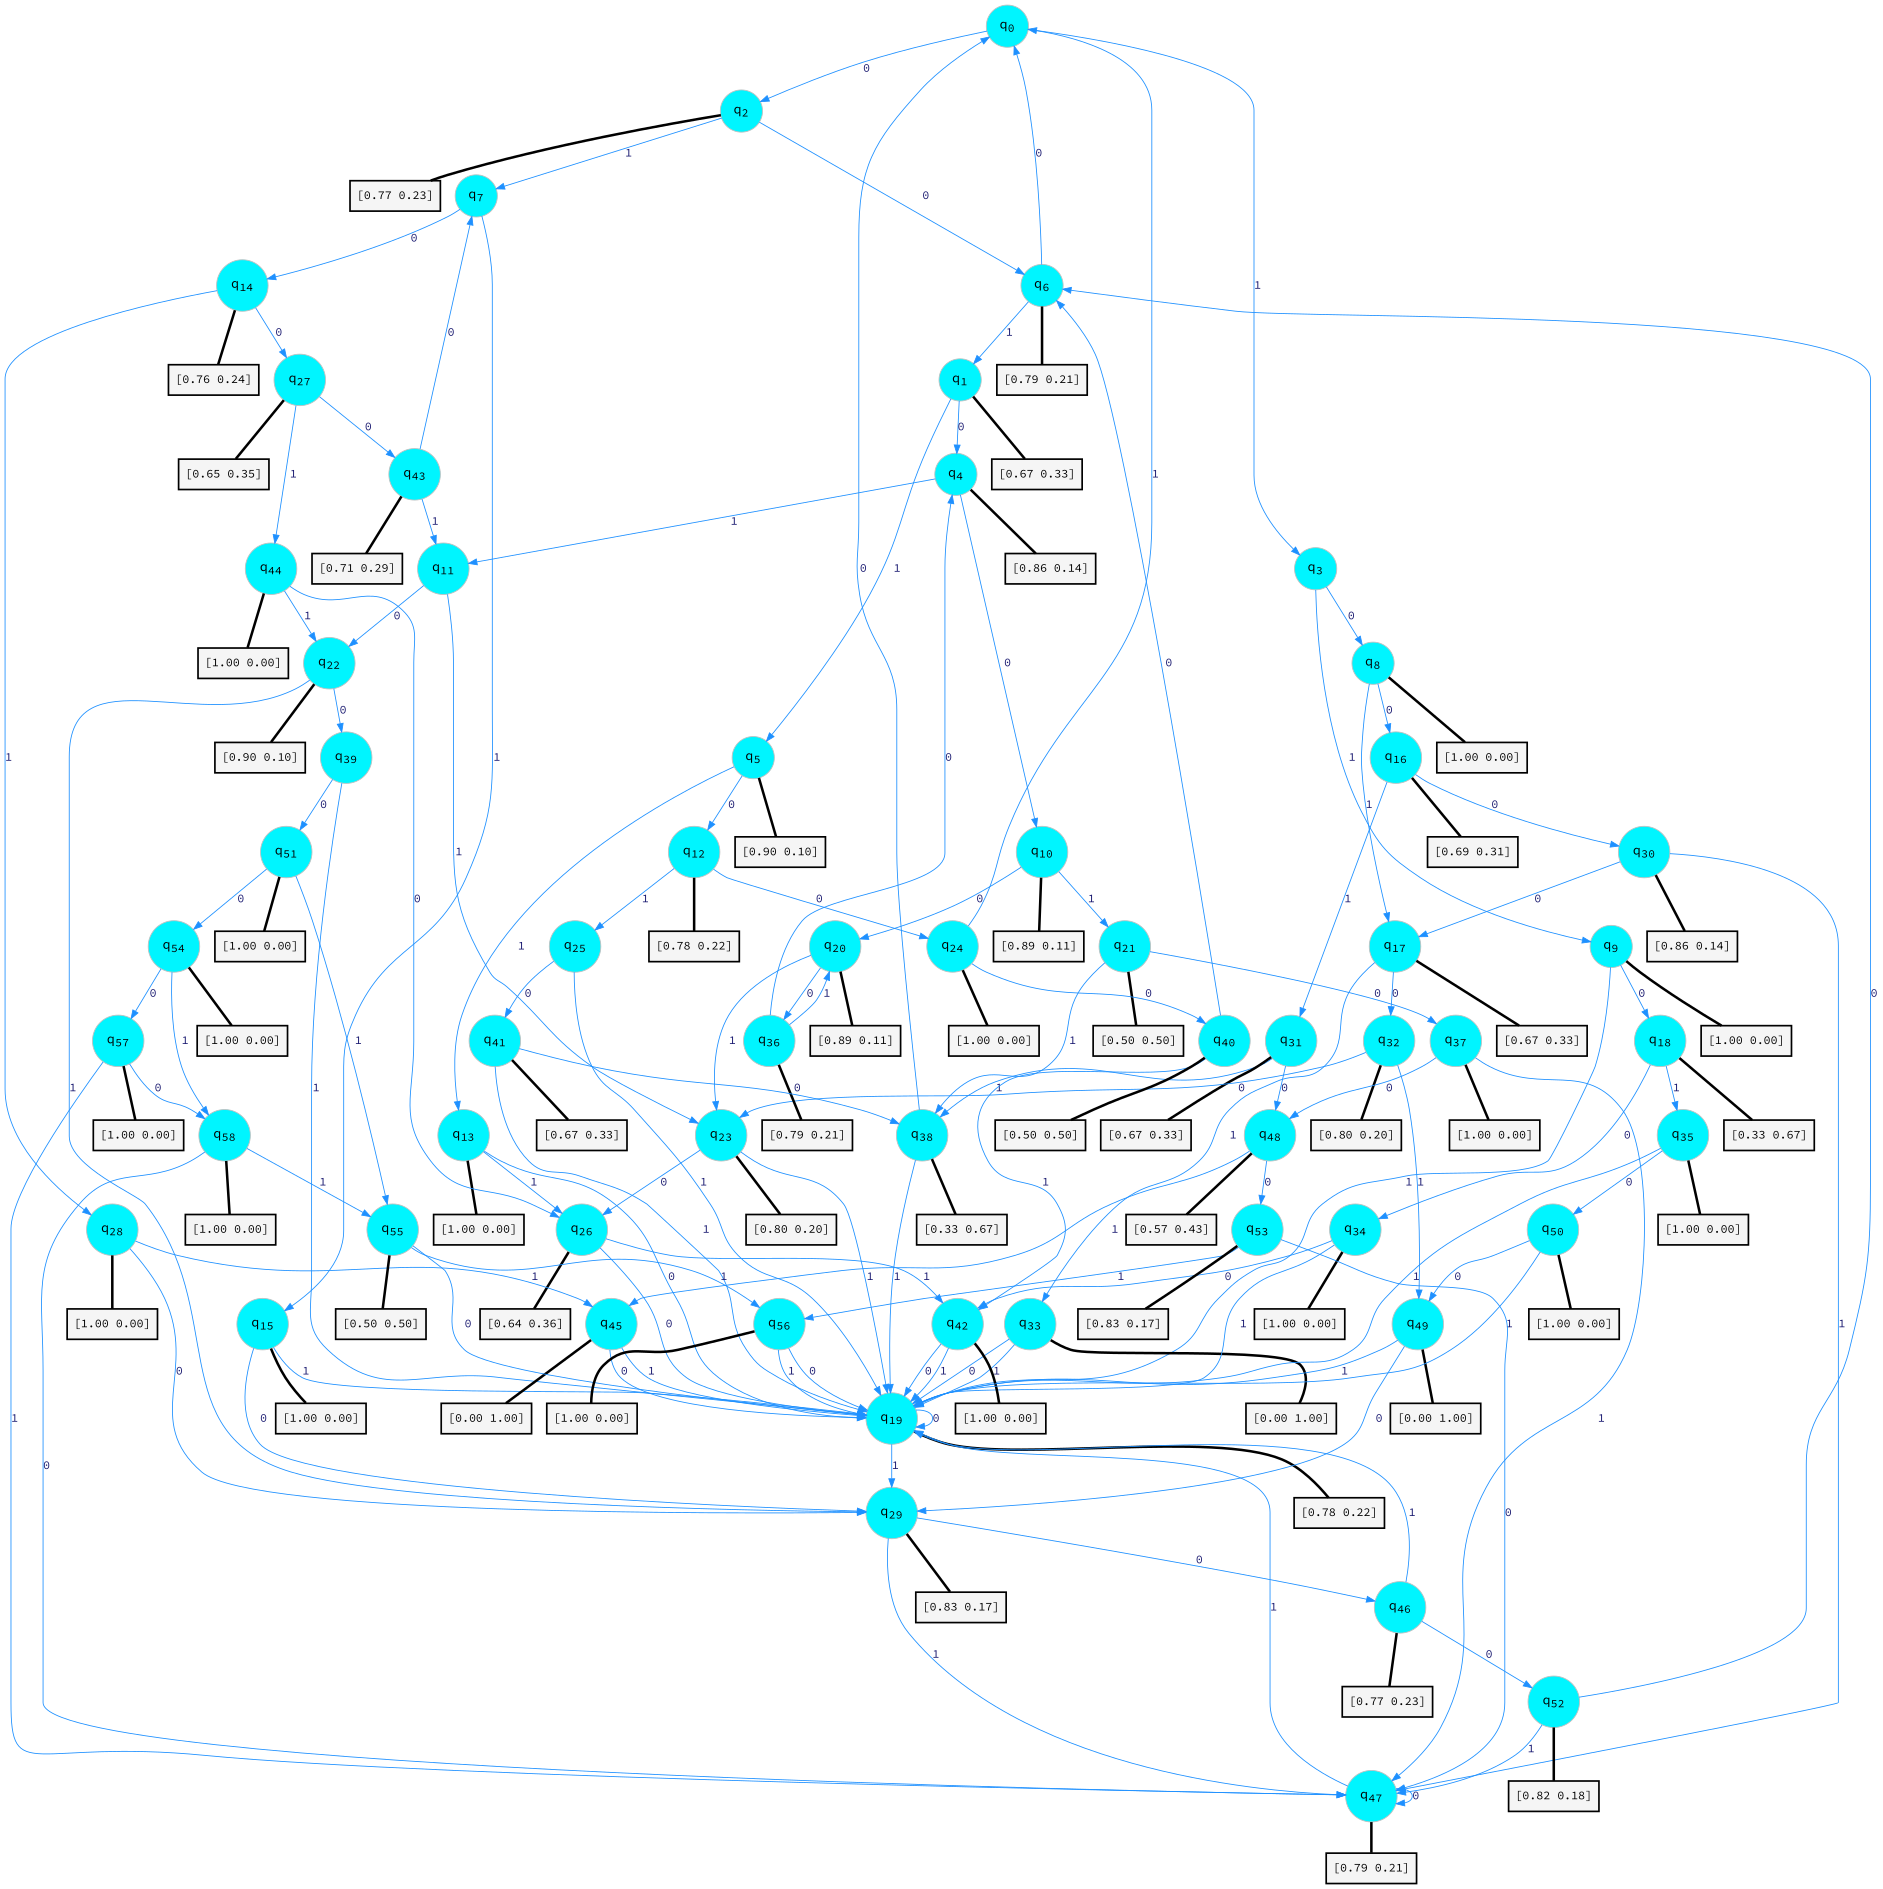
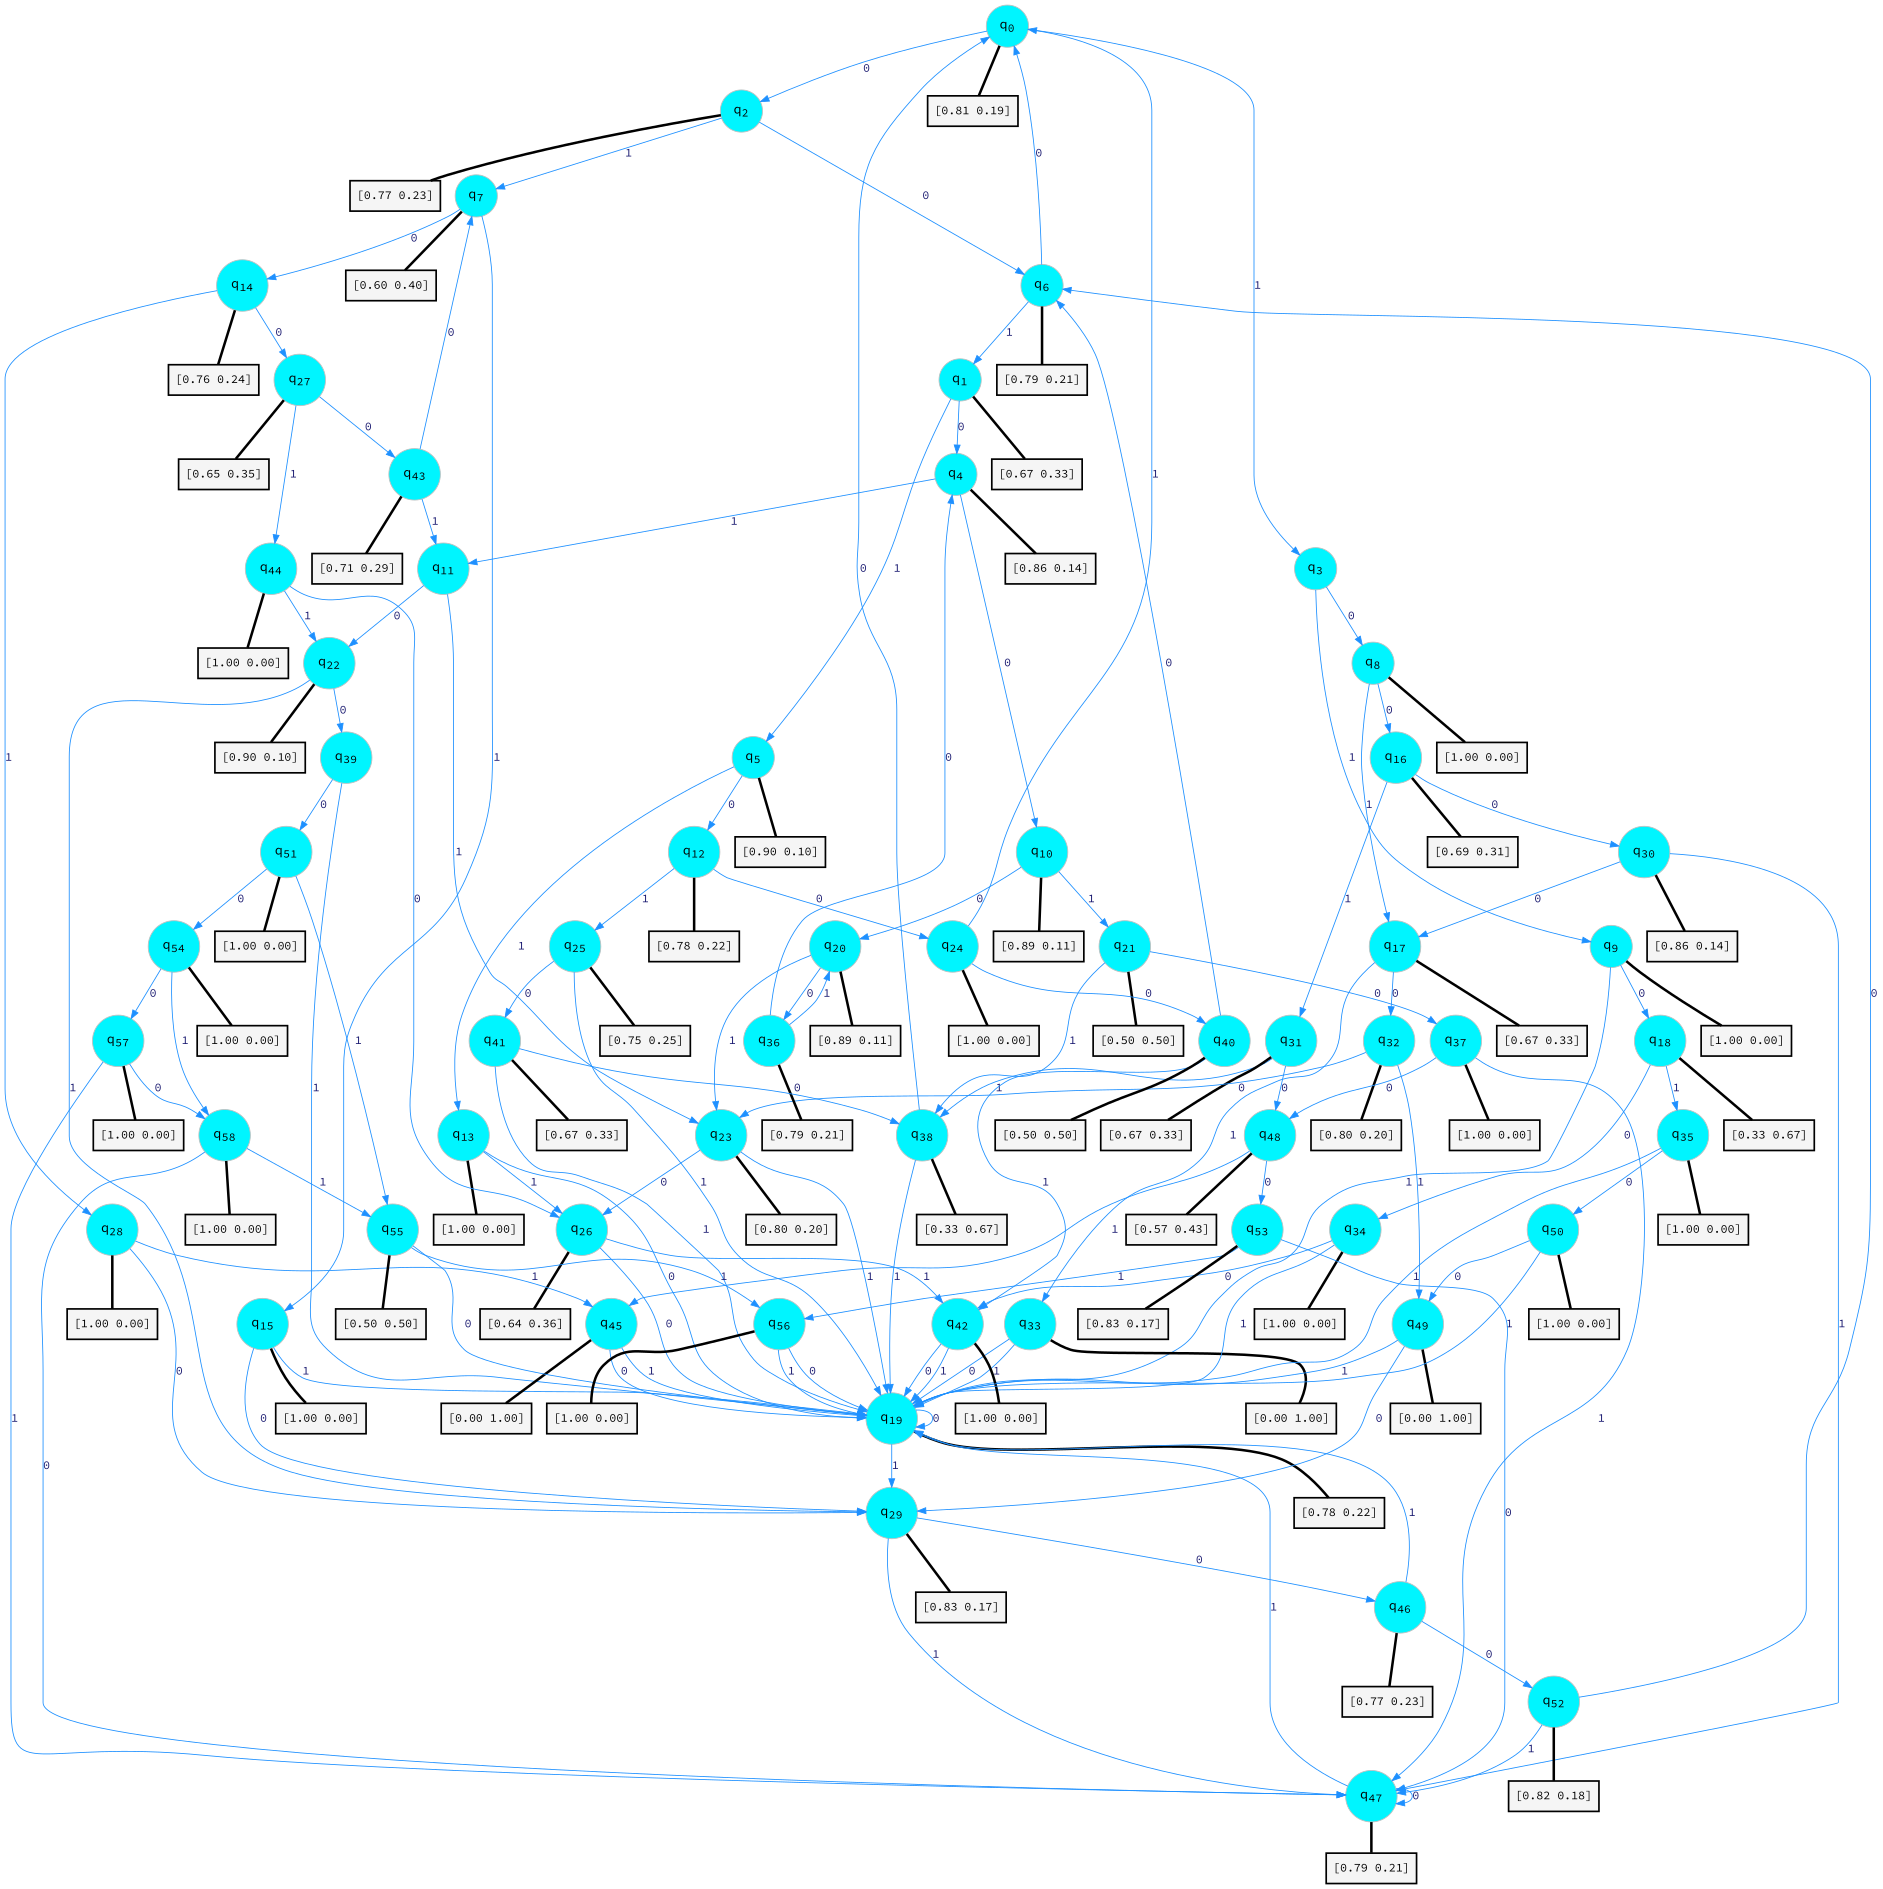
none -> (973, 111)
none -> (391, 286)
none -> (645, 1041)
